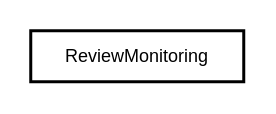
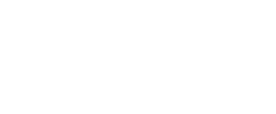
(137, 56) -> none
